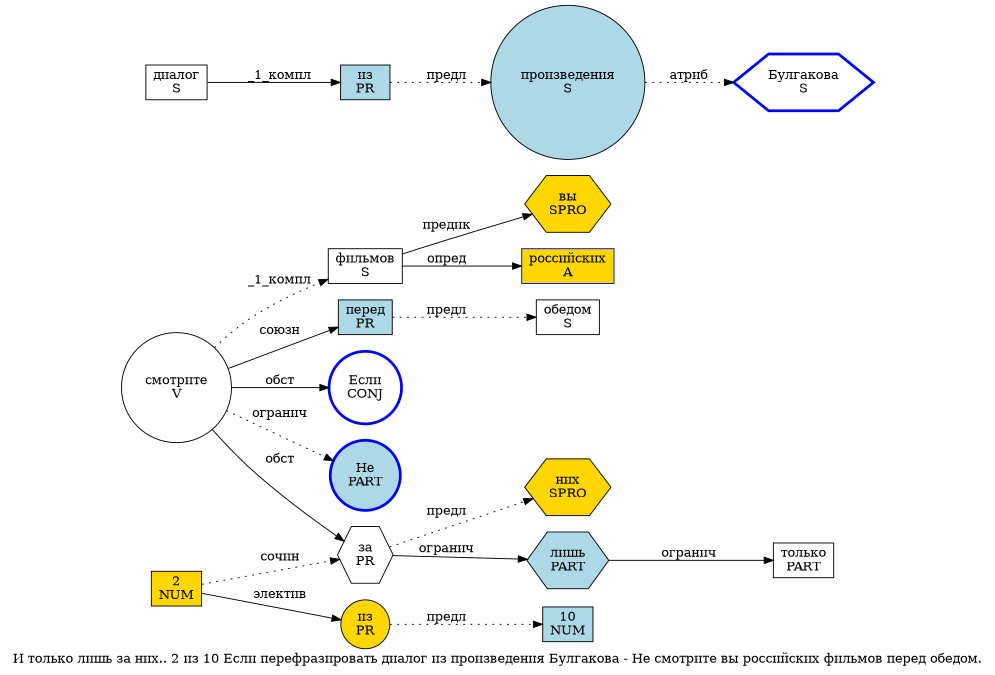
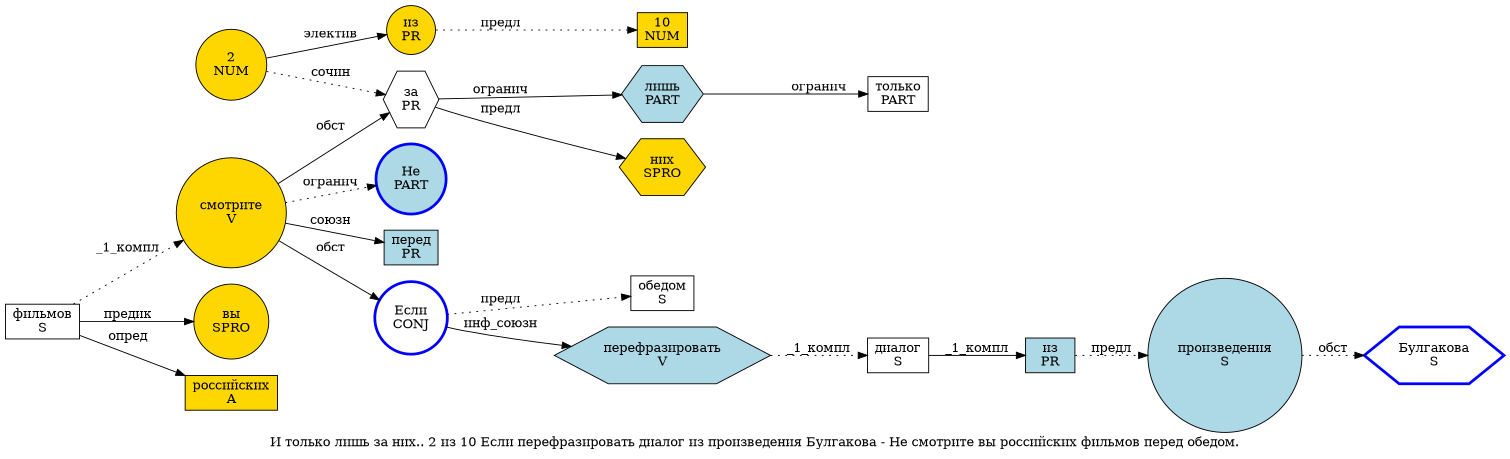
(689, 76) -> (1333, 349)
(568, 204) -> (231, 322)
(568, 266) -> (231, 393)
(264, 310) -> (124, 275)
(460, 317) -> (534, 306)
none -> (662, 355)
(176, 388) -> (231, 213)
(457, 524) -> (526, 133)
(176, 589) -> (231, 65)
(568, 624) -> (662, 30)
